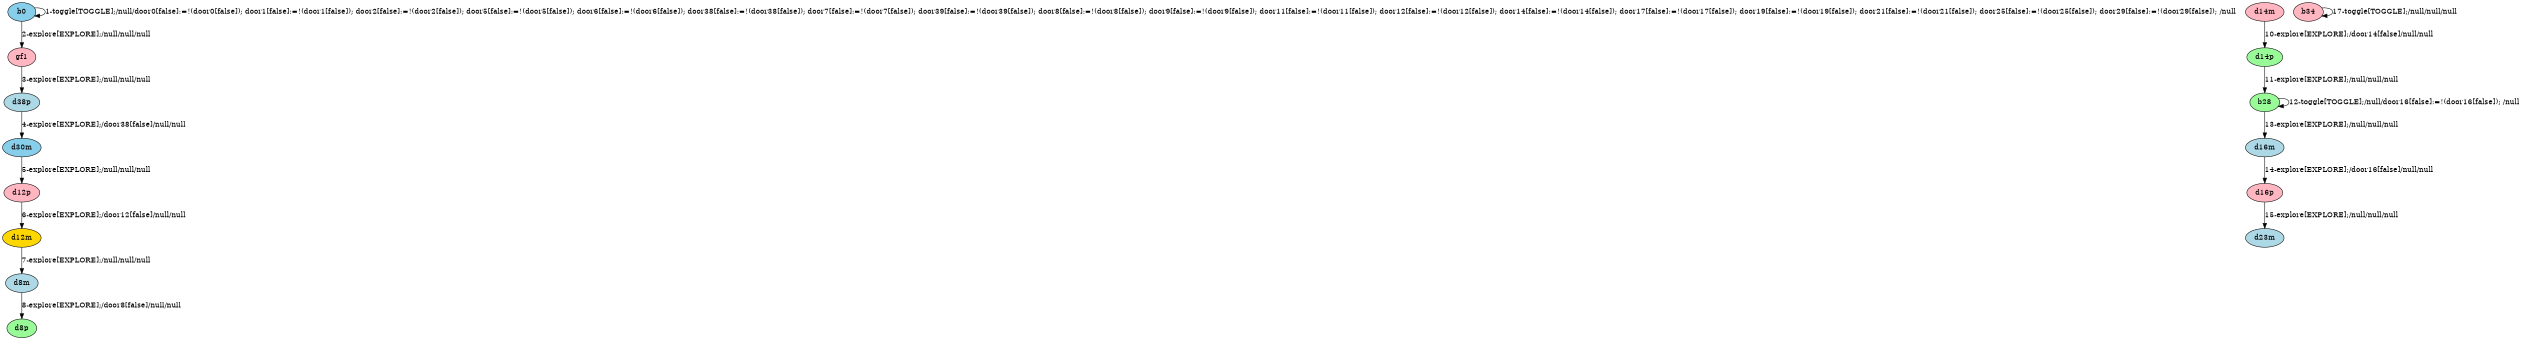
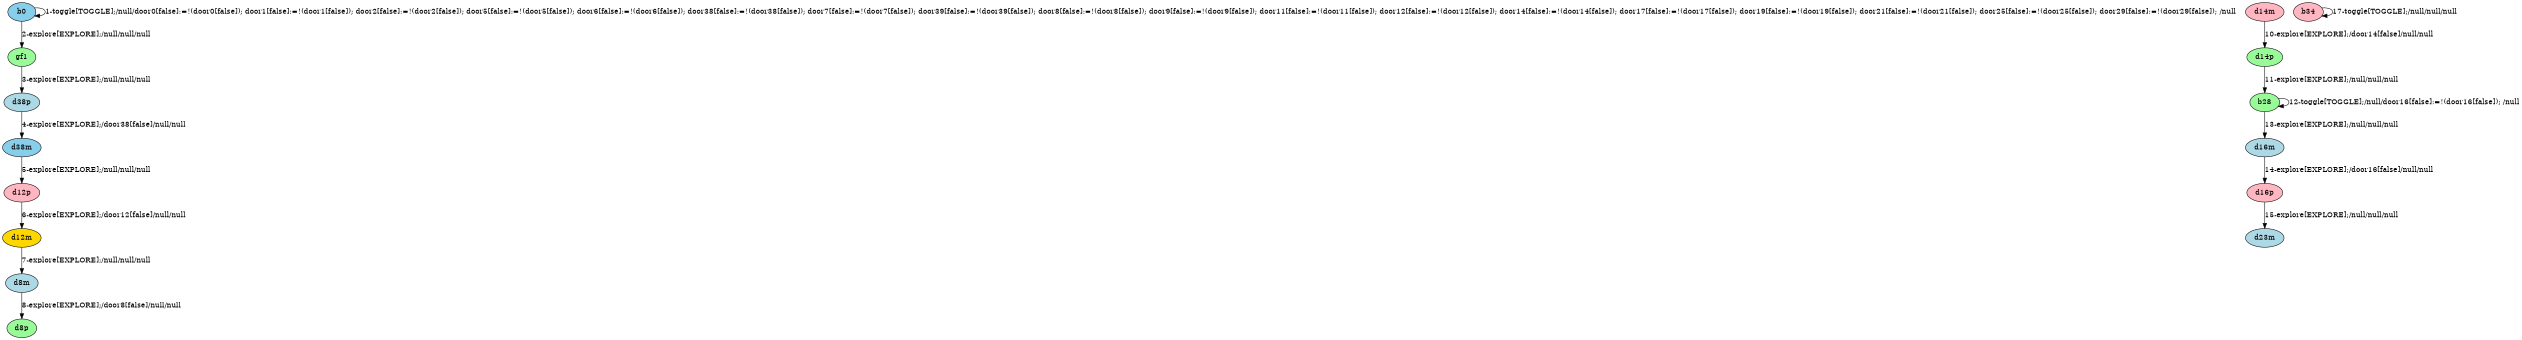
(22, 57) -> (22, 57)
(22, 148) -> (22, 148)
